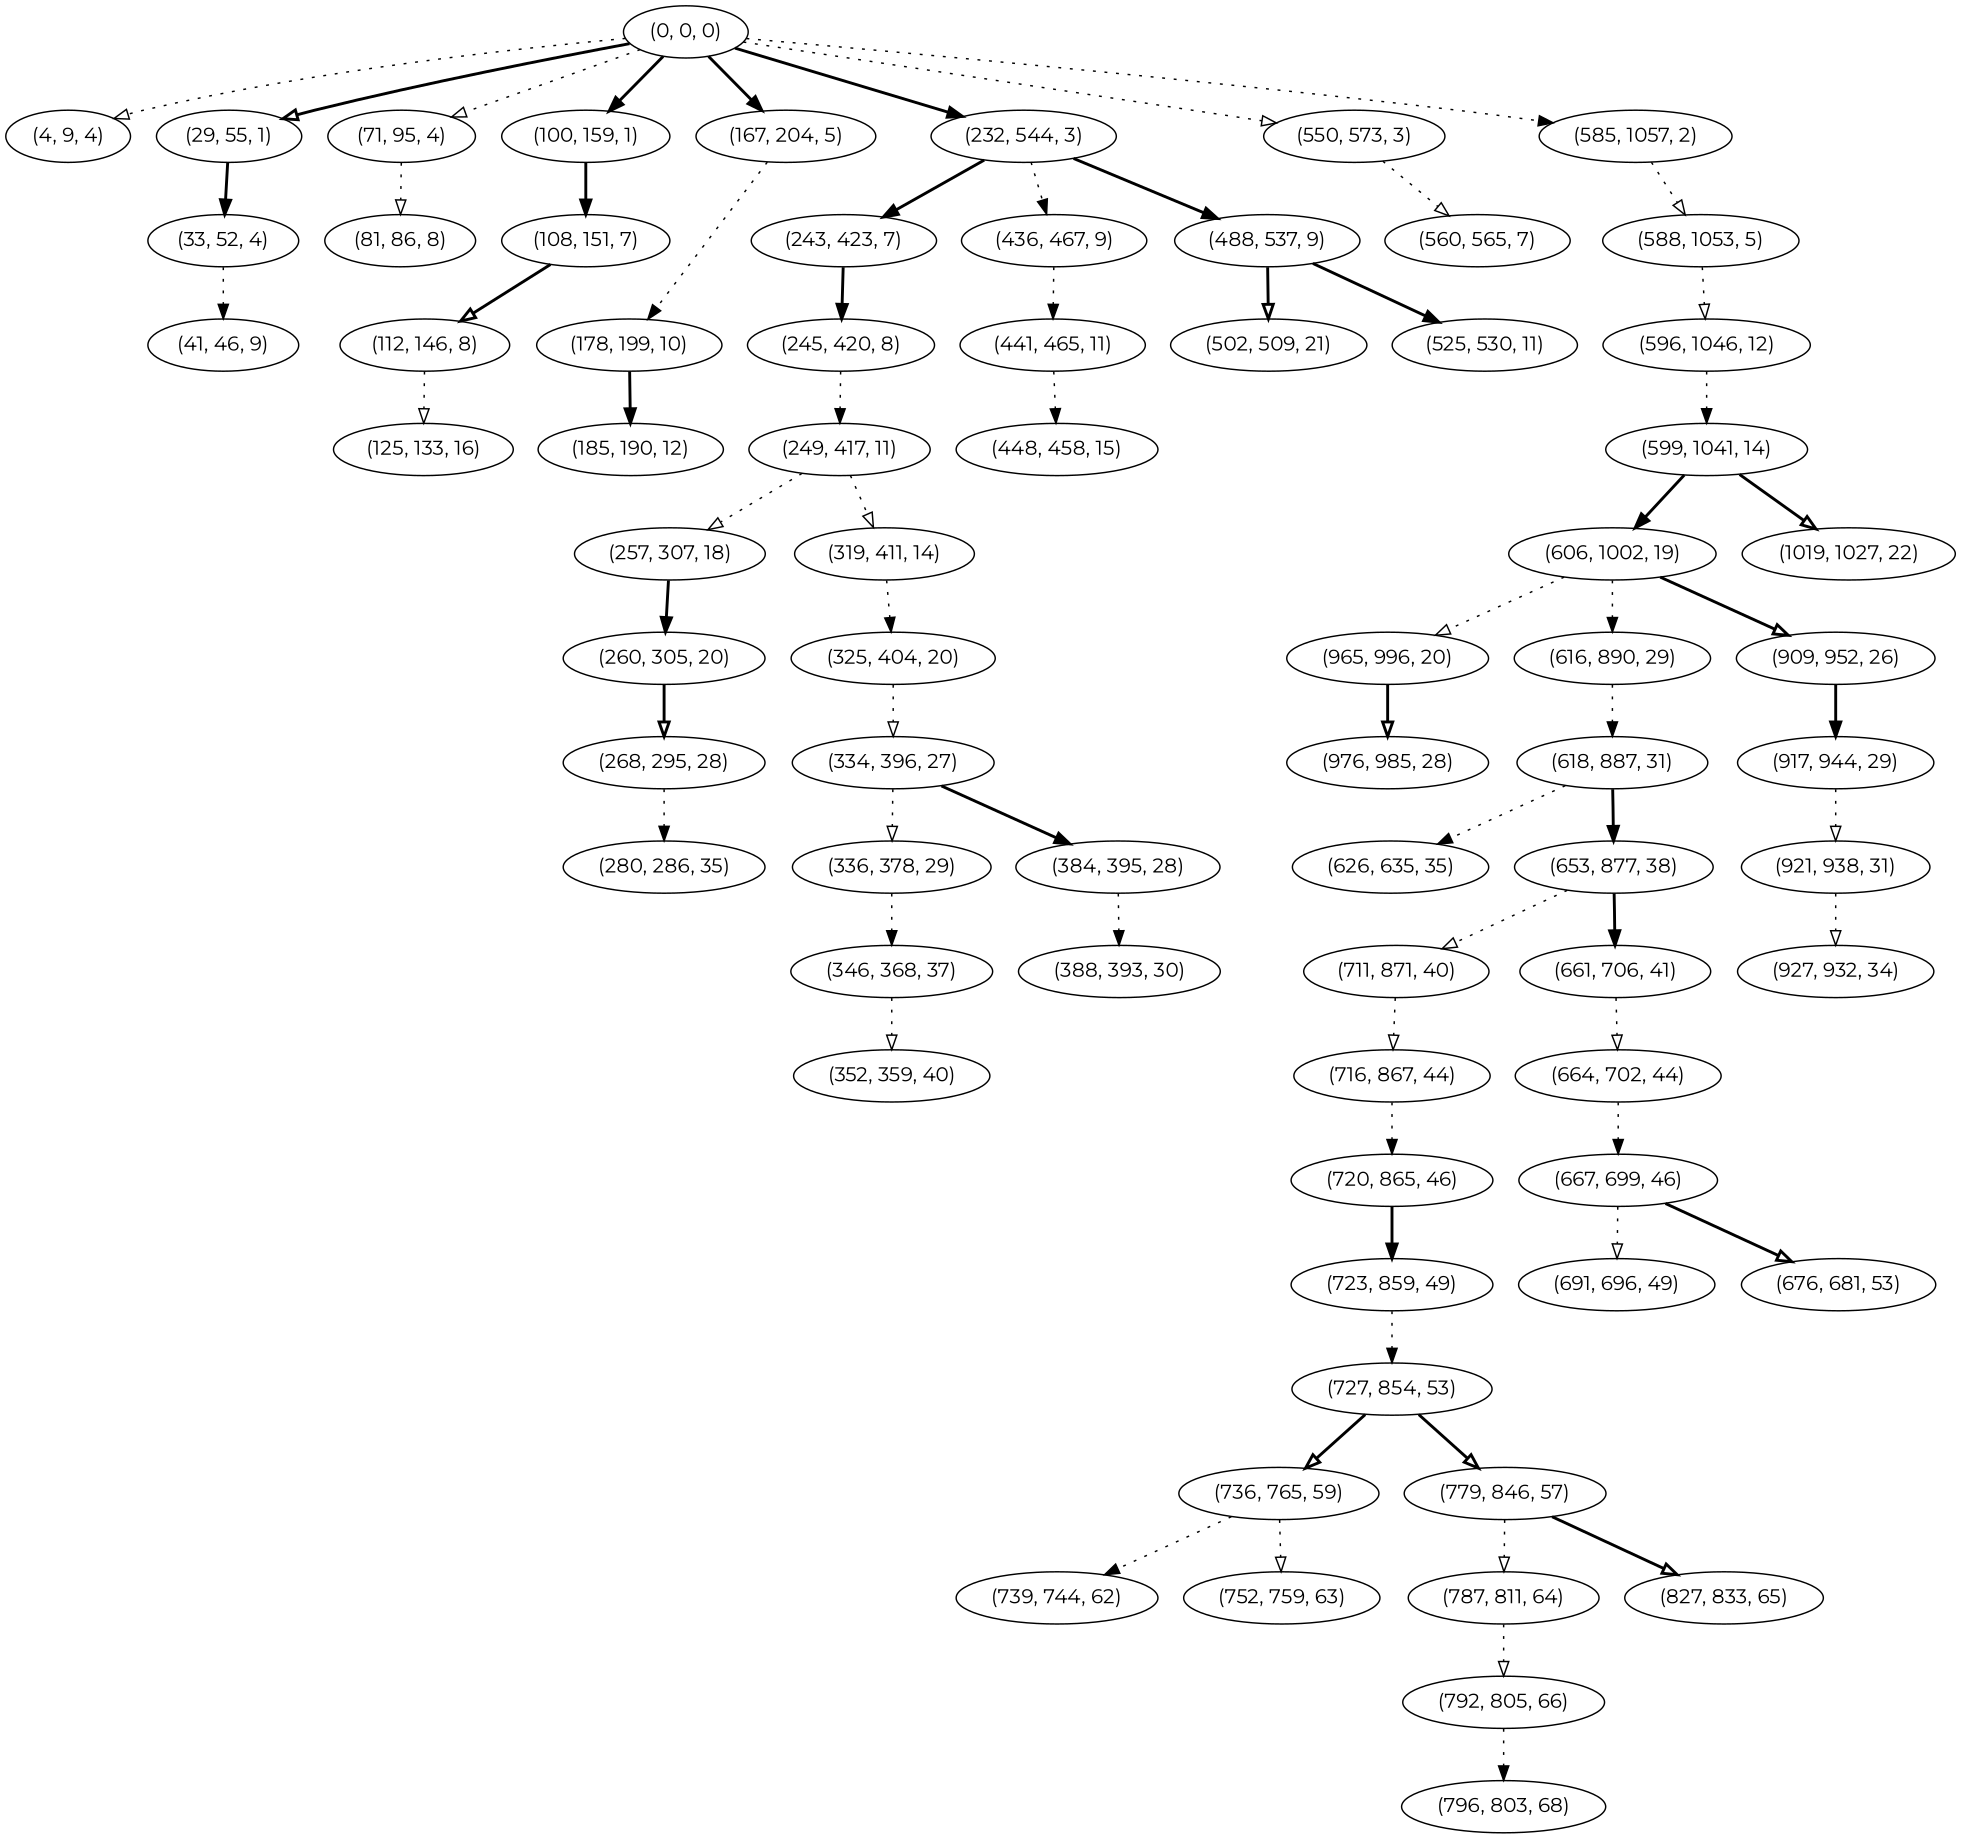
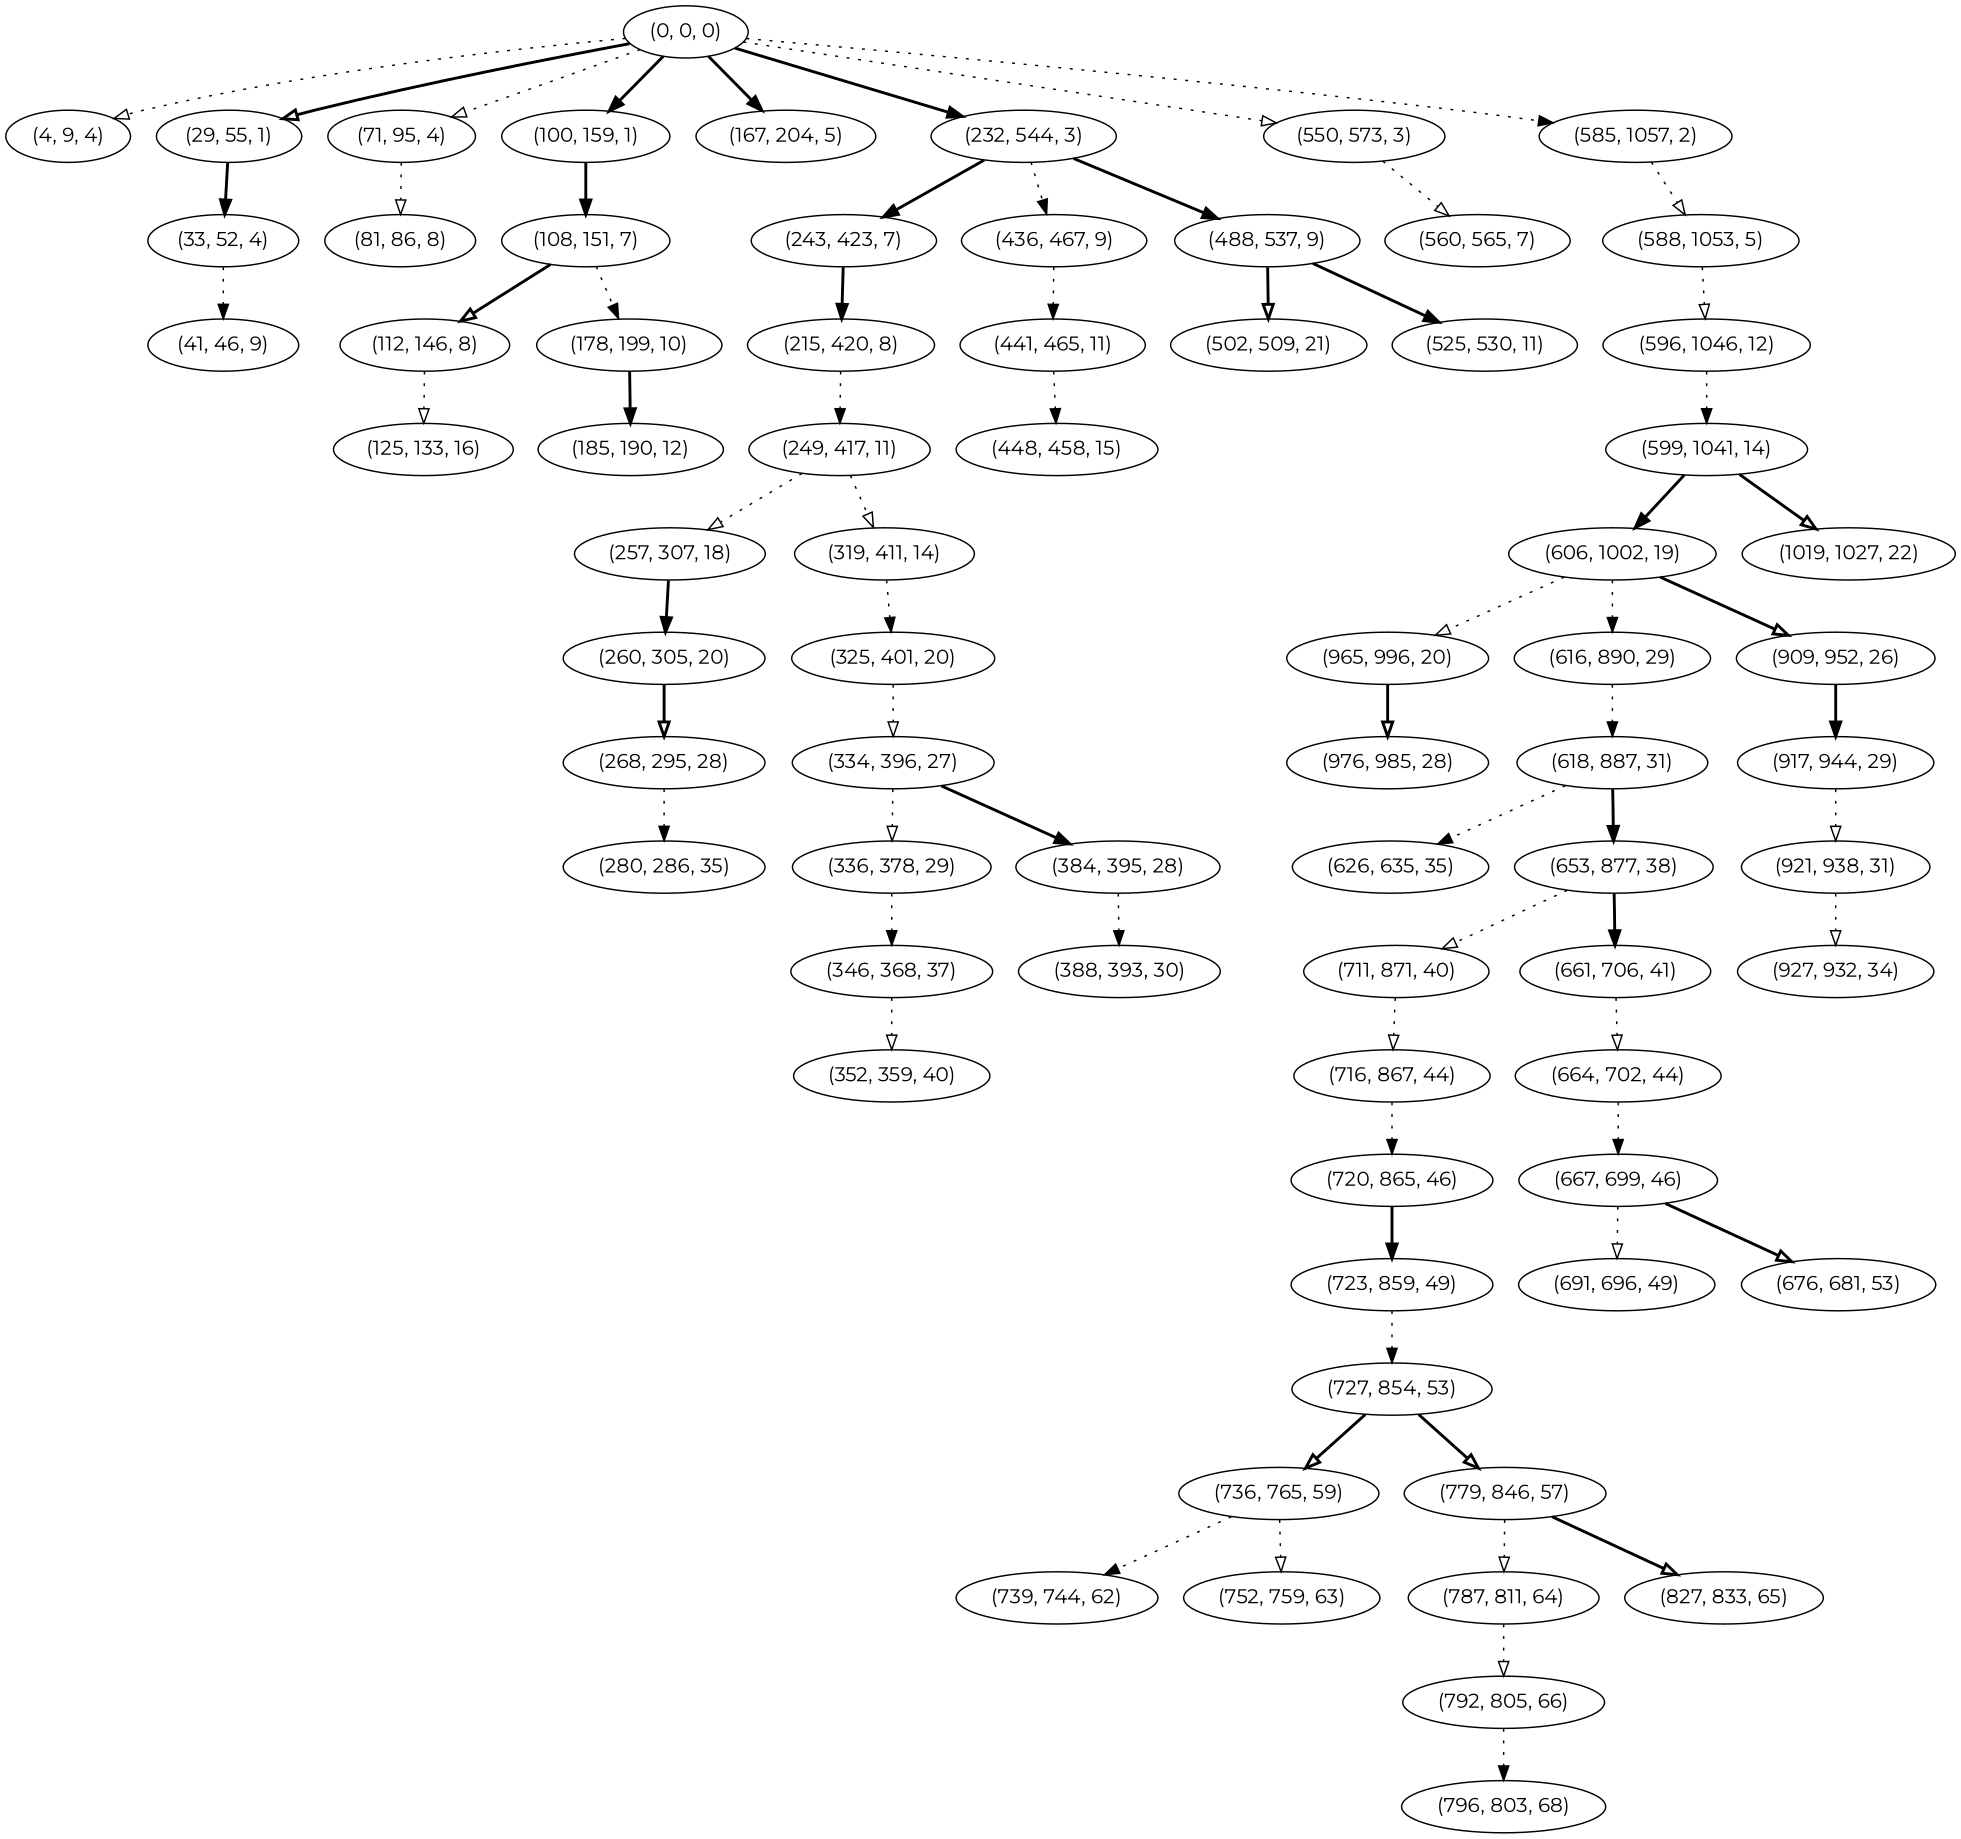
(712, 235) -> (605, 286)
(841, 345) -> (841, 345)
(893, 658) -> (893, 658)
